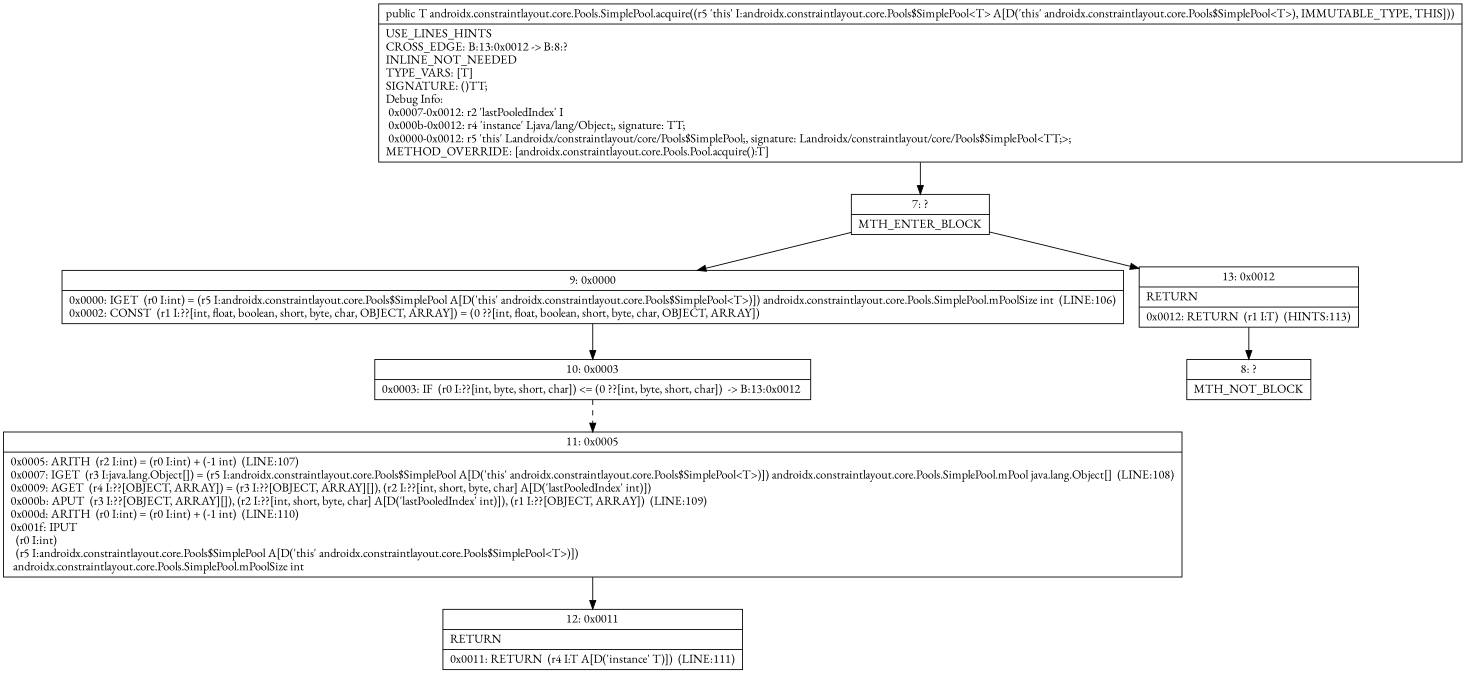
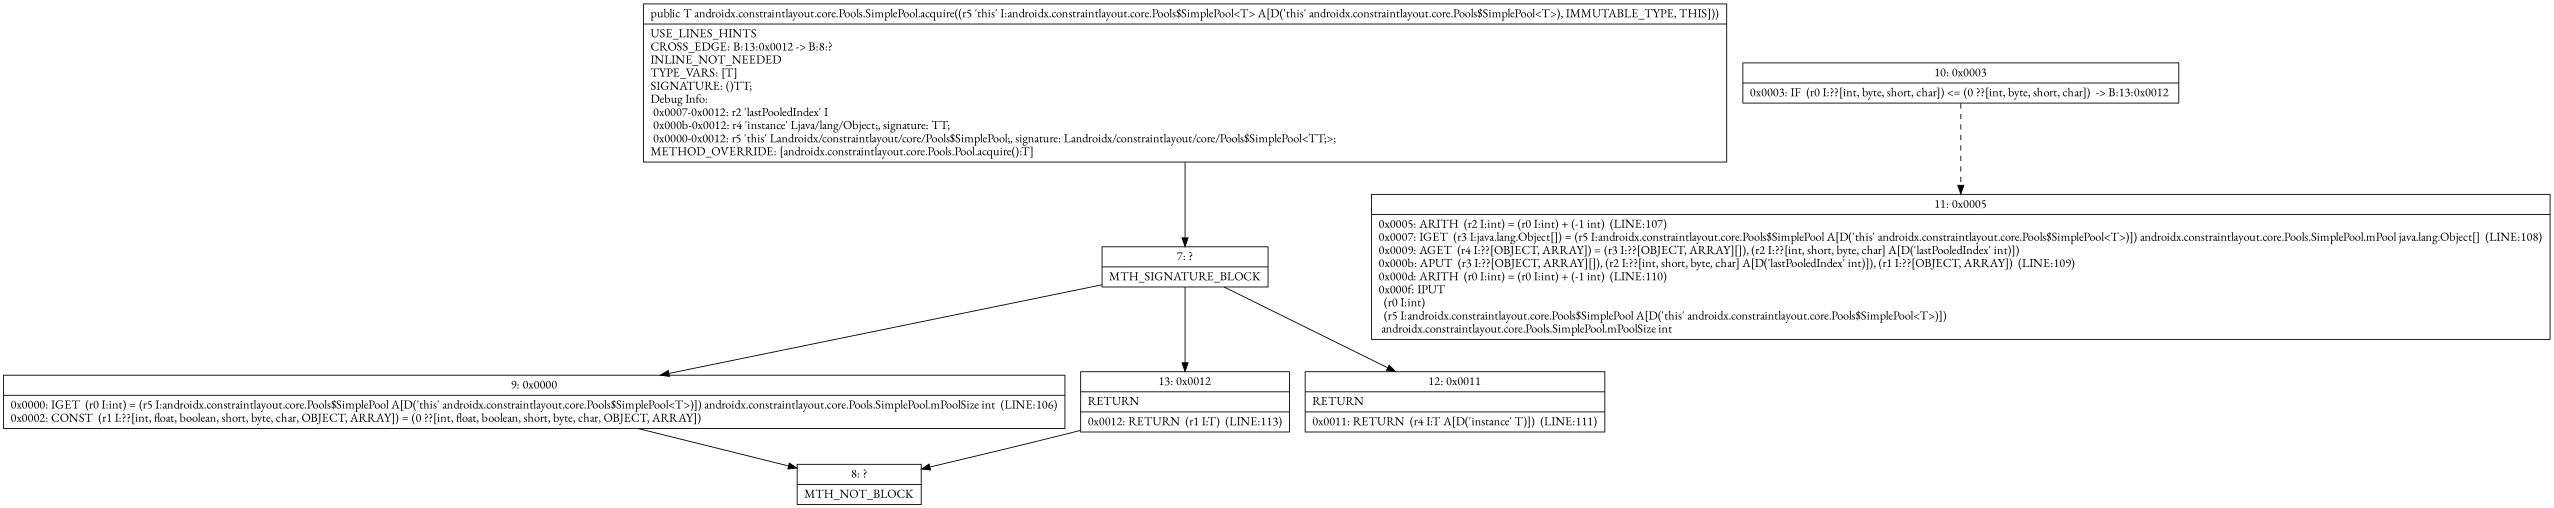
(920, 224) -> (1185, 276)
(1249, 317) -> (1185, 422)
(593, 337) -> (713, 447)
(47, 527) -> (1415, 290)
(593, 589) -> (1306, 327)
